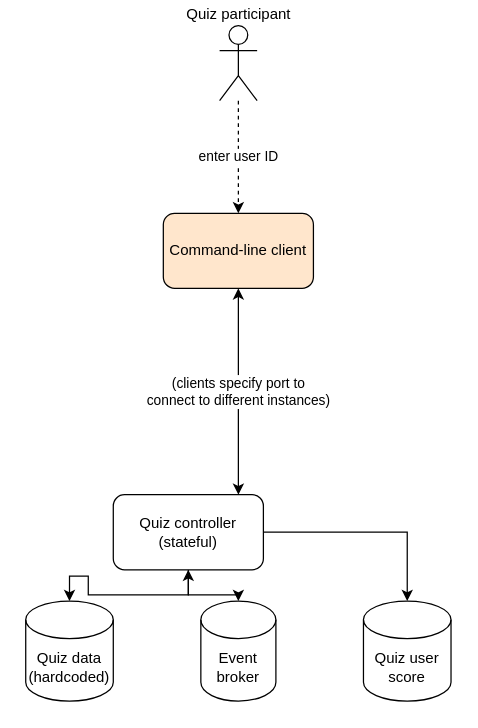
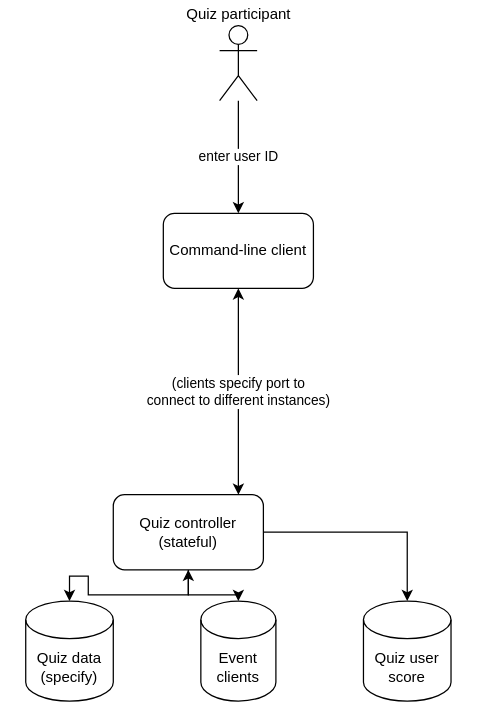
(238, 125) -> (238, 125)
(238, 251) -> (238, 251)
(69, 667) -> (69, 667)
(238, 667) -> (238, 667)
